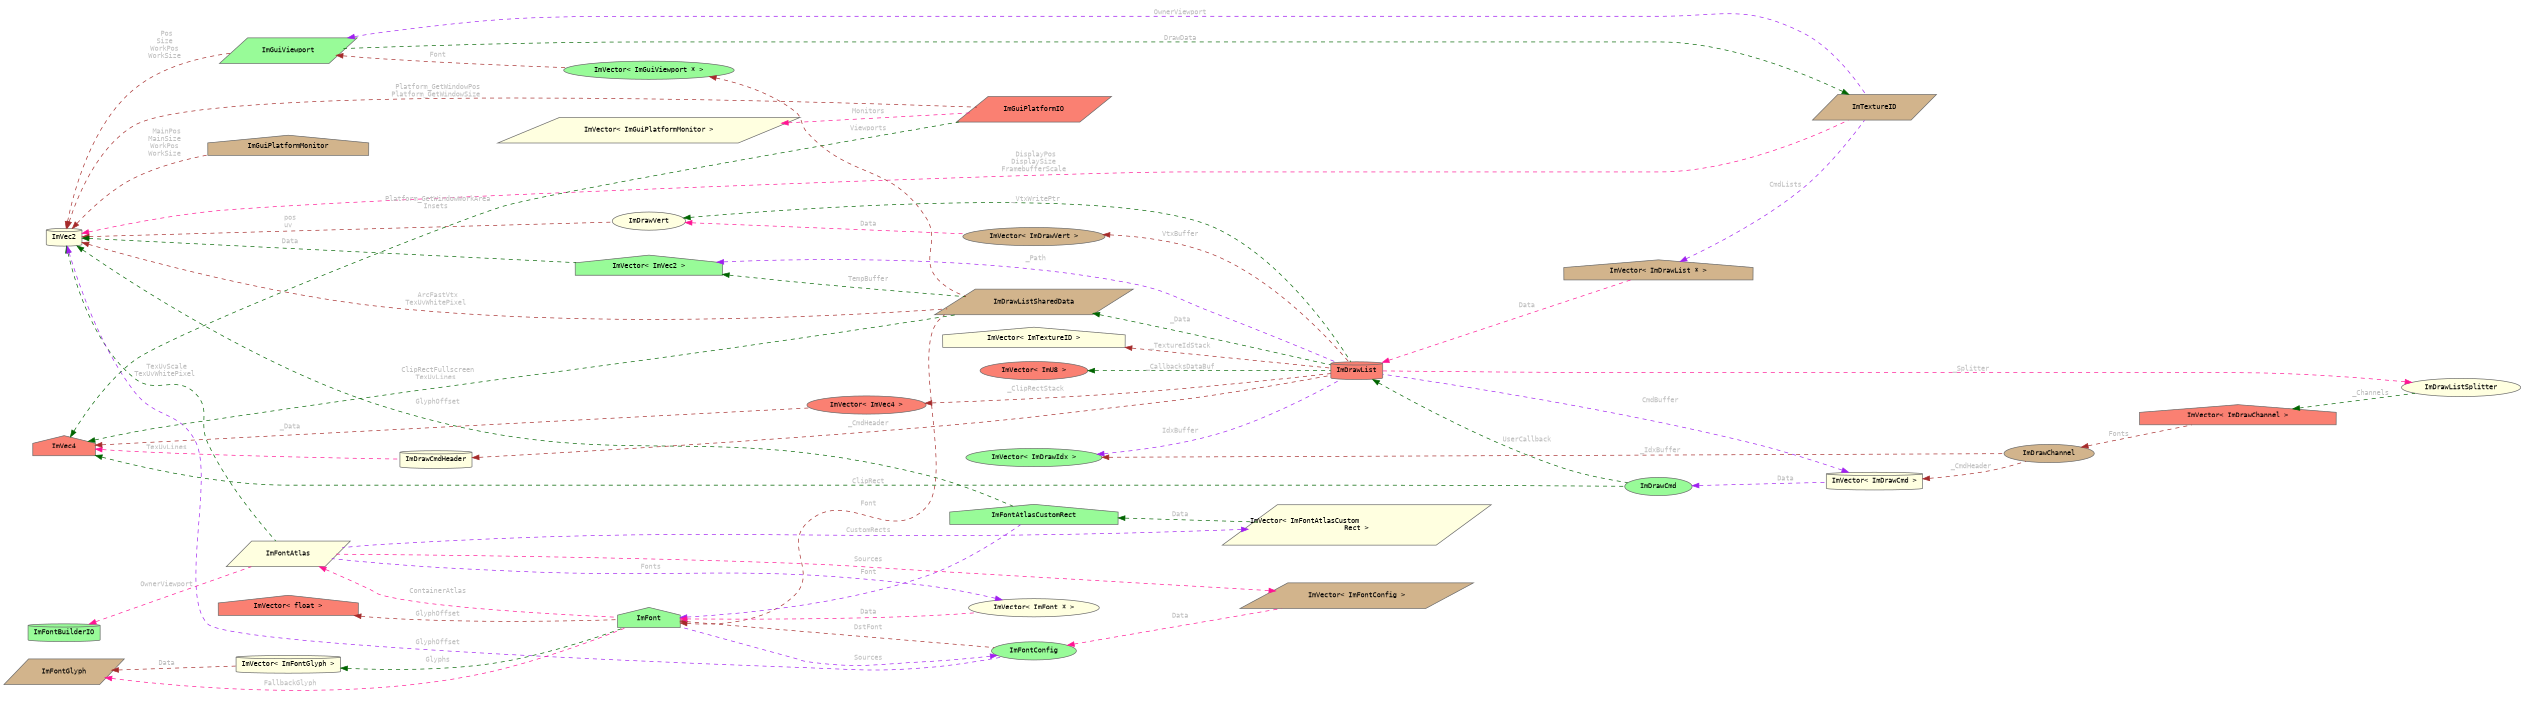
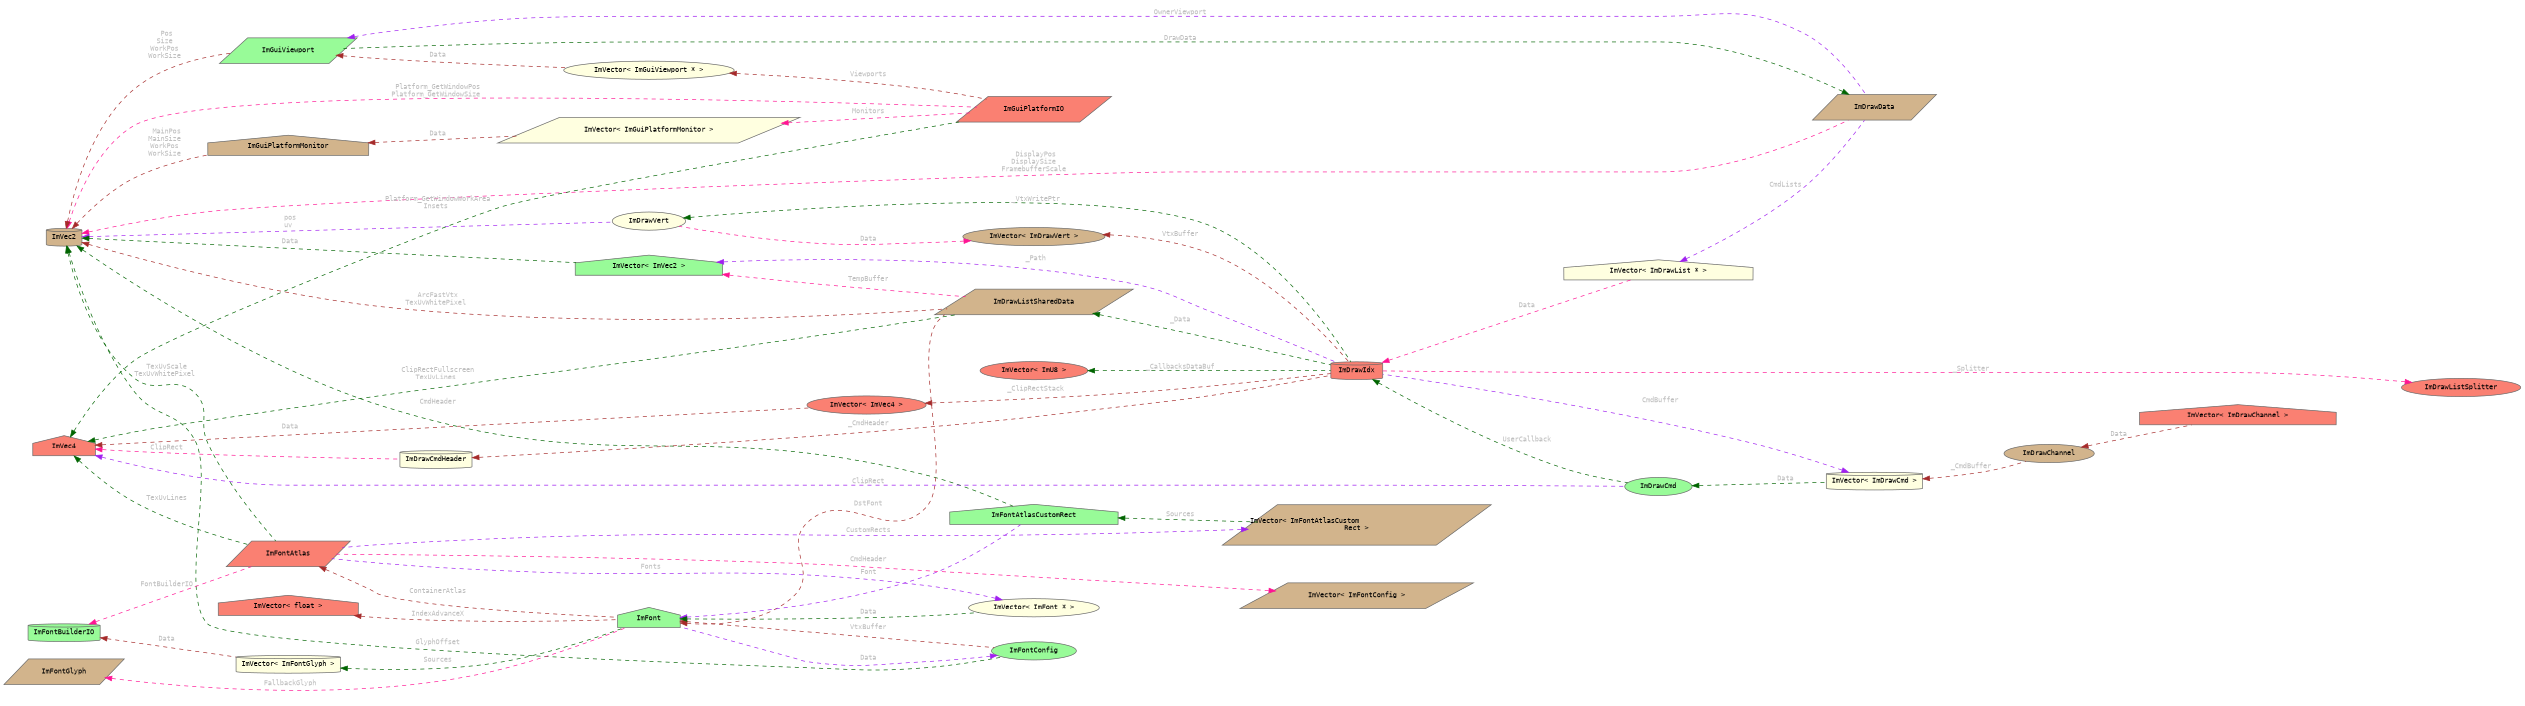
(436, 55) -> (436, 55)
(649, 70) -> (649, 70)
(495, 98) -> (495, 98)
(1874, 107) -> (1874, 107)
none -> (447, 139)
(863, 170) -> (862, 82)
(829, 228) -> (821, 244)
(351, 229) -> (351, 229)
(64, 237) -> (64, 237)
(1658, 271) -> (1658, 271)
(847, 287) -> (847, 287)
(1034, 338) -> none
(1357, 371) -> (1357, 371)
(2461, 387) -> (2461, 387)
(2357, 401) -> none
(436, 402) -> (436, 402)
(288, 427) -> (288, 427)
(2117, 434) -> (2117, 434)
(165, 448) -> (165, 448)
(1034, 458) -> none
(1969, 467) -> (1969, 467)
(1763, 484) -> (1763, 484)
(862, 485) -> (862, 485)
(867, 504) -> (867, 504)
none -> (158, 514)
(1178, 514) -> (1178, 514)
(1357, 525) -> (1357, 525)
(288, 554) -> (288, 554)
(867, 560) -> (867, 560)
(165, 585) -> (165, 585)
(469, 608) -> (469, 608)
(436, 614) -> (436, 614)
(833, 618) -> (833, 618)
(1178, 626) -> none
(867, 628) -> (867, 628)
(395, 648) -> (395, 648)
(867, 658) -> (867, 658)
(436, 660) -> (436, 660)
(177, 668) -> (172, 648)
